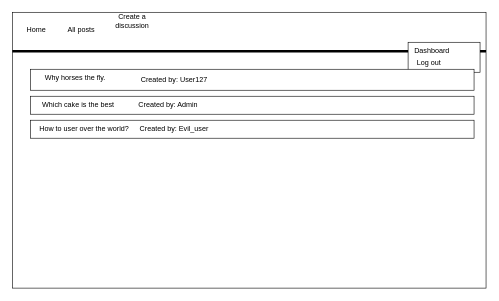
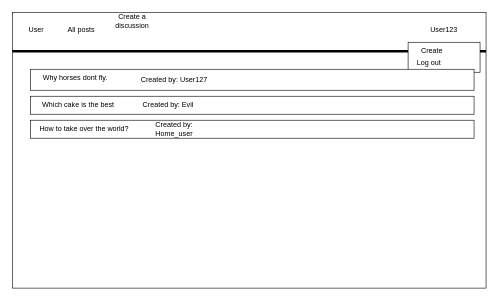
(36, 30) -> (36, 30)
none -> (444, 30)
(432, 51) -> (432, 51)
(75, 78) -> (75, 78)
(168, 105) -> (168, 105)
(84, 129) -> (84, 129)
(174, 129) -> (174, 129)
